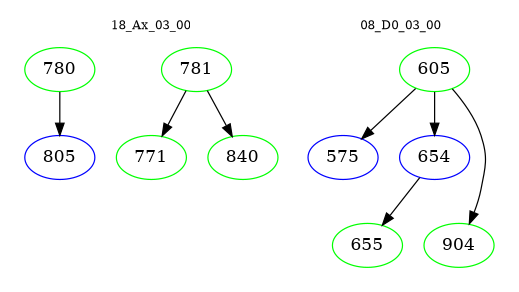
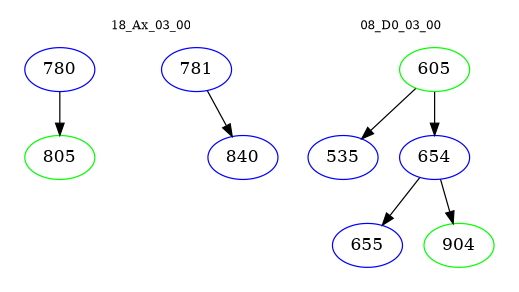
(60, 70) -> (60, 70)
(197, 70) -> (197, 70)
(484, 147) -> (445, 195)
(60, 157) -> (60, 157)
(151, 157) -> none
(243, 157) -> (243, 157)
(343, 157) -> (343, 157)
(367, 245) -> (367, 245)
